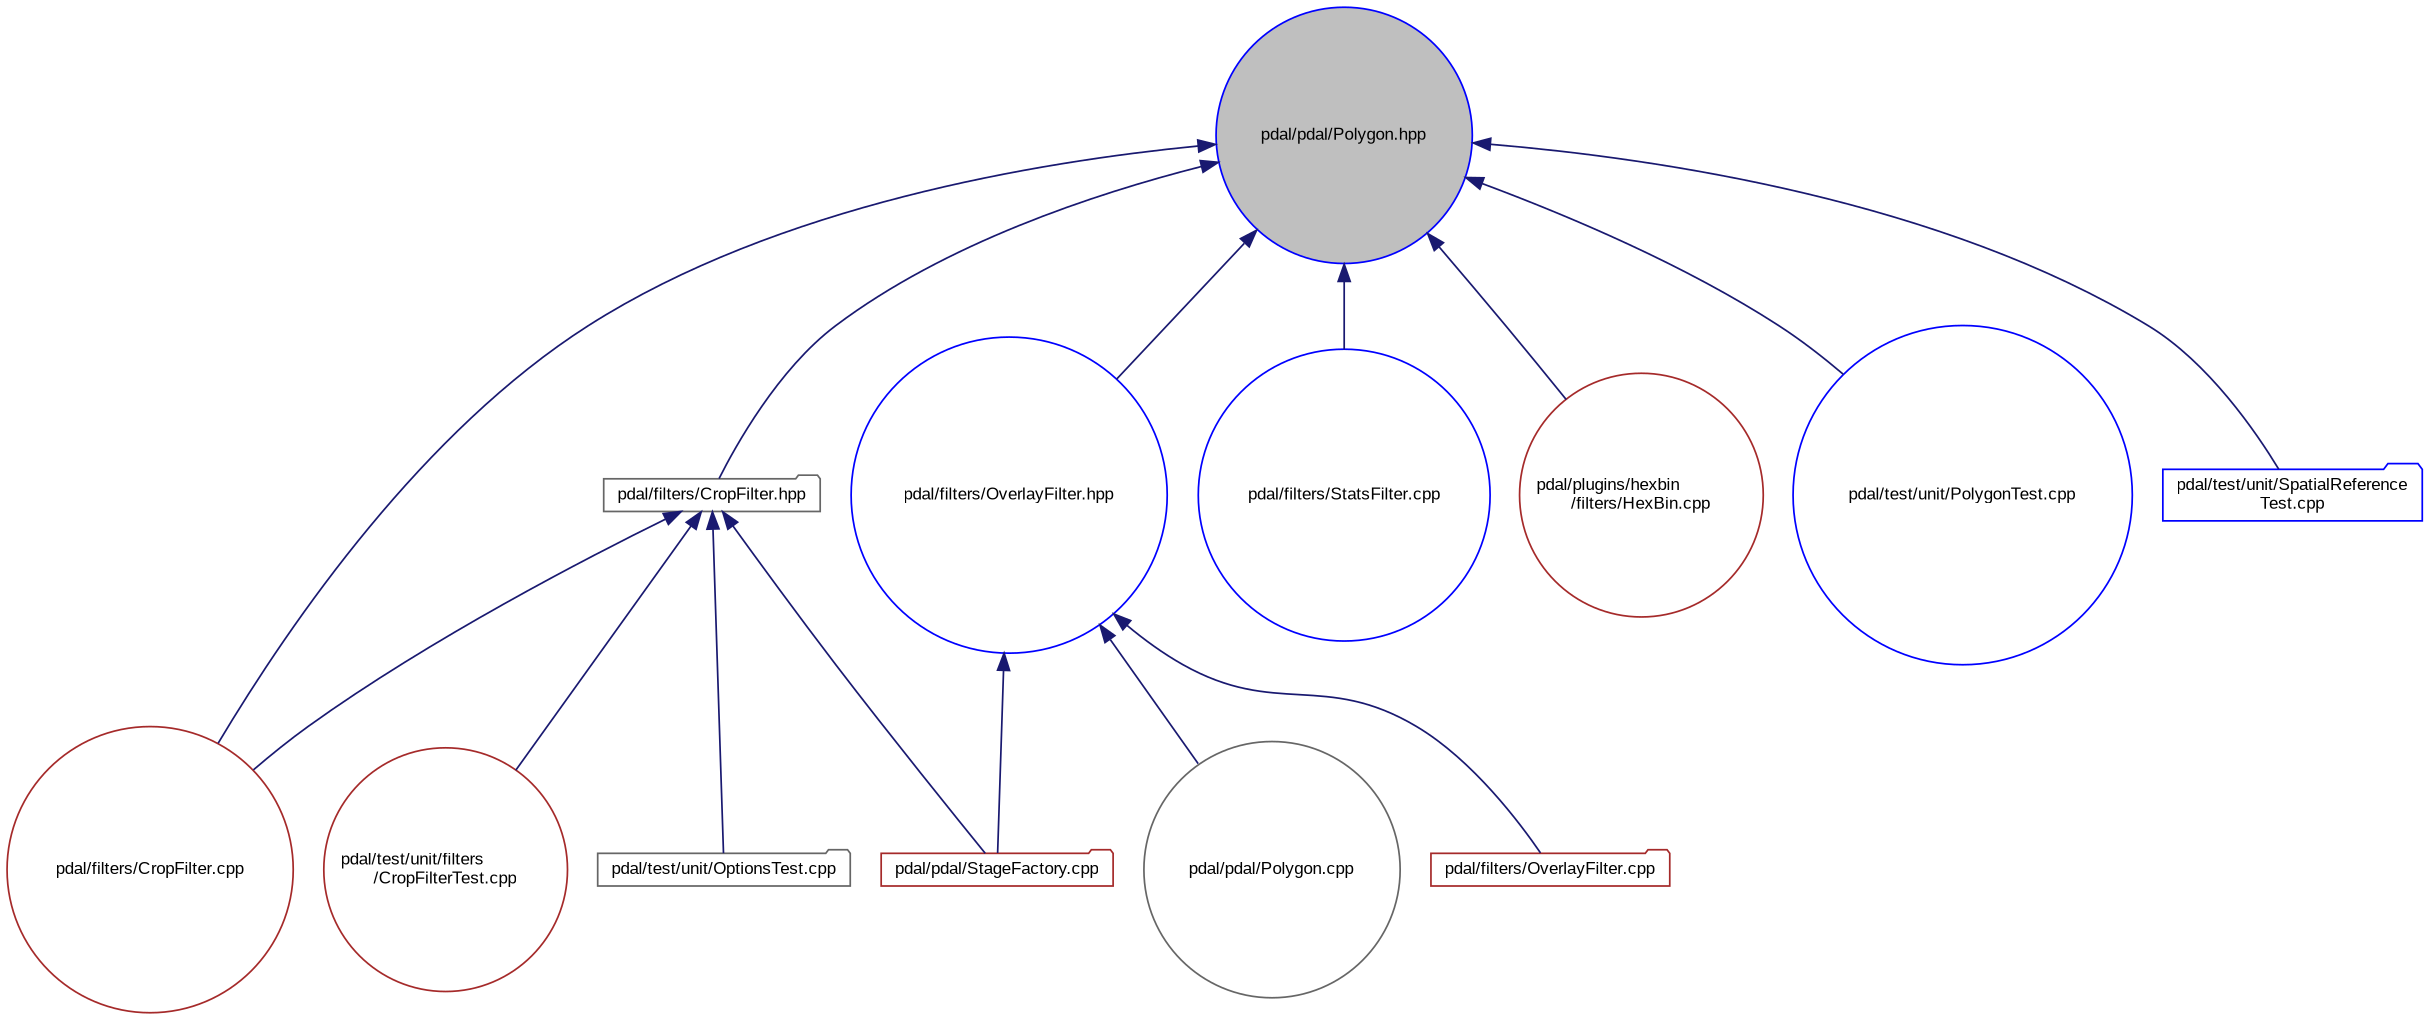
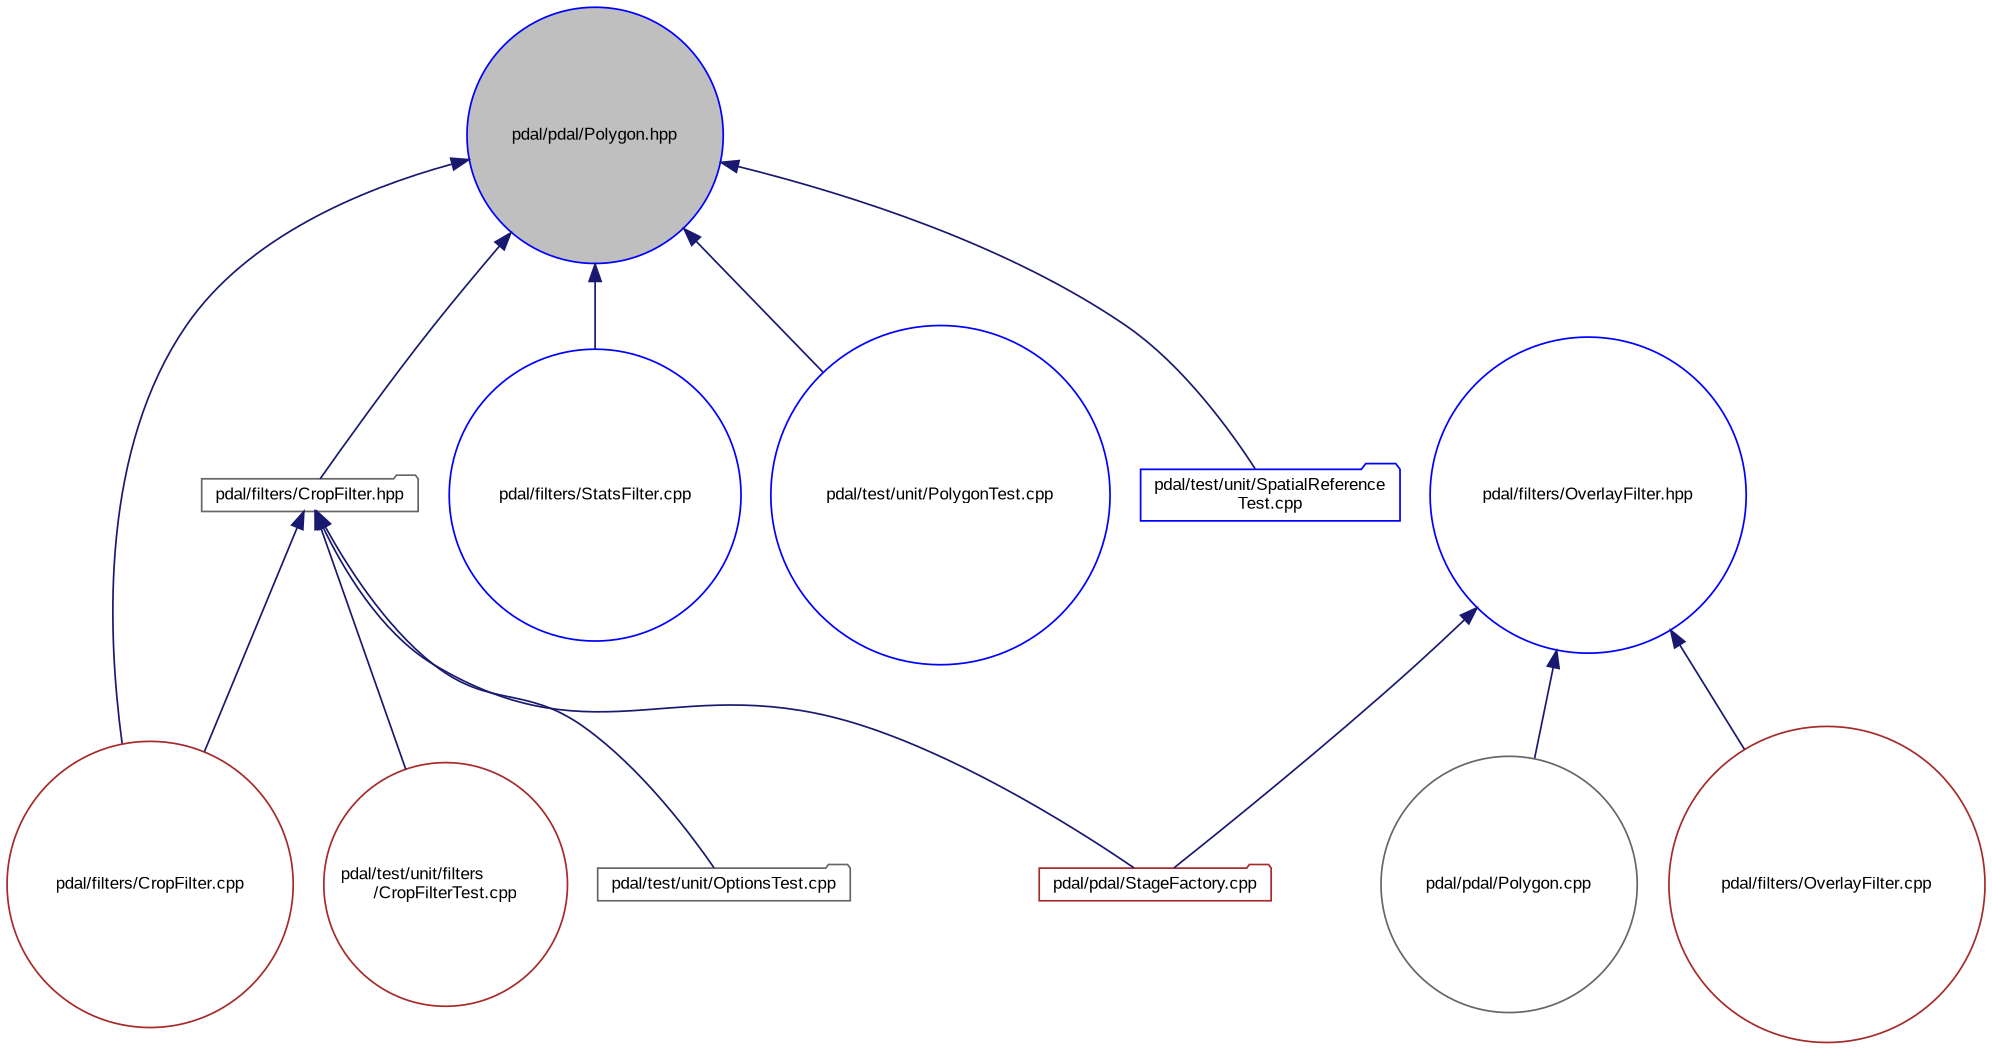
(1180, 311) -> none
(1641, 495) -> none
(1550, 870) -> (1827, 884)
